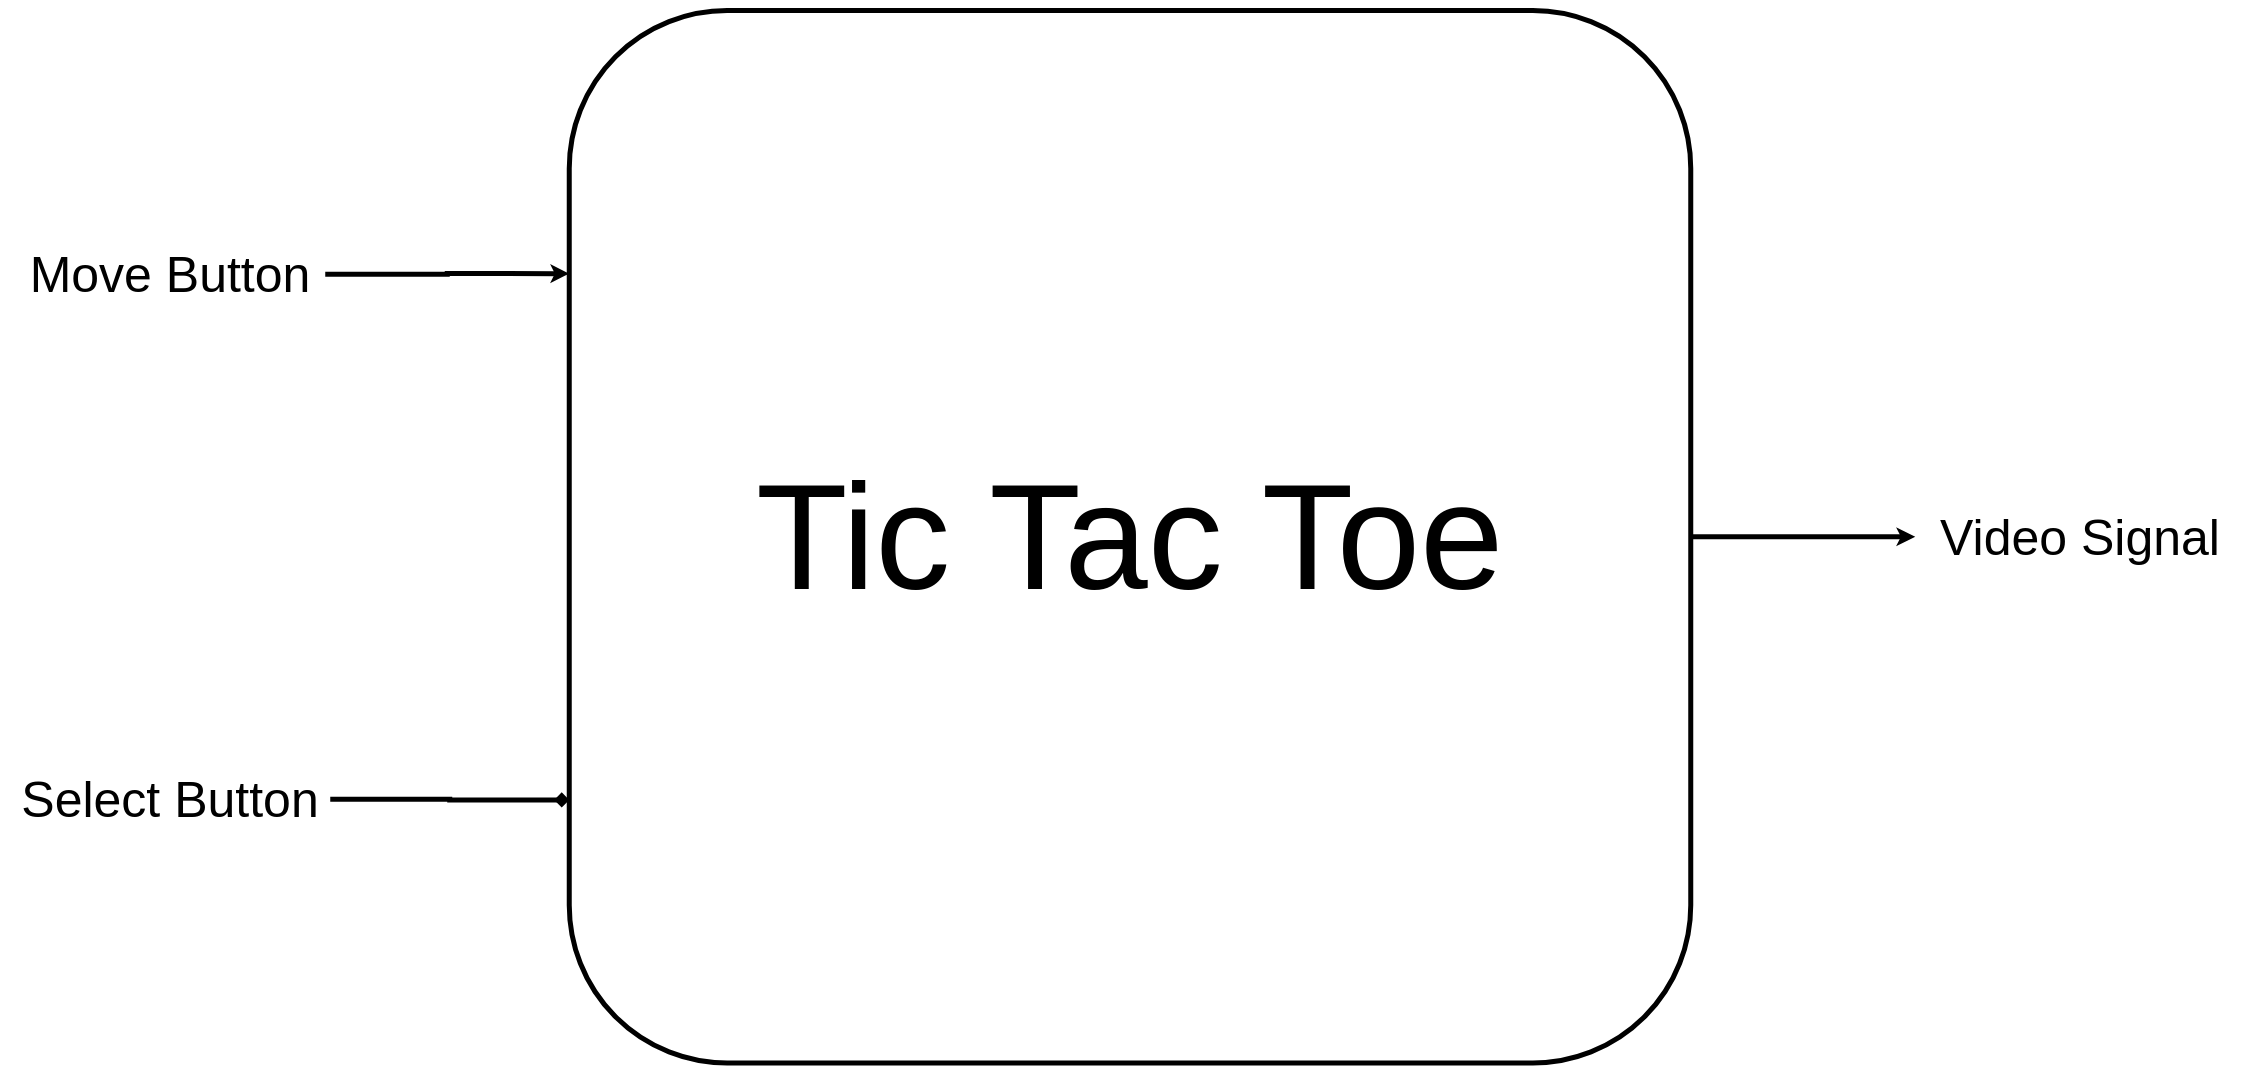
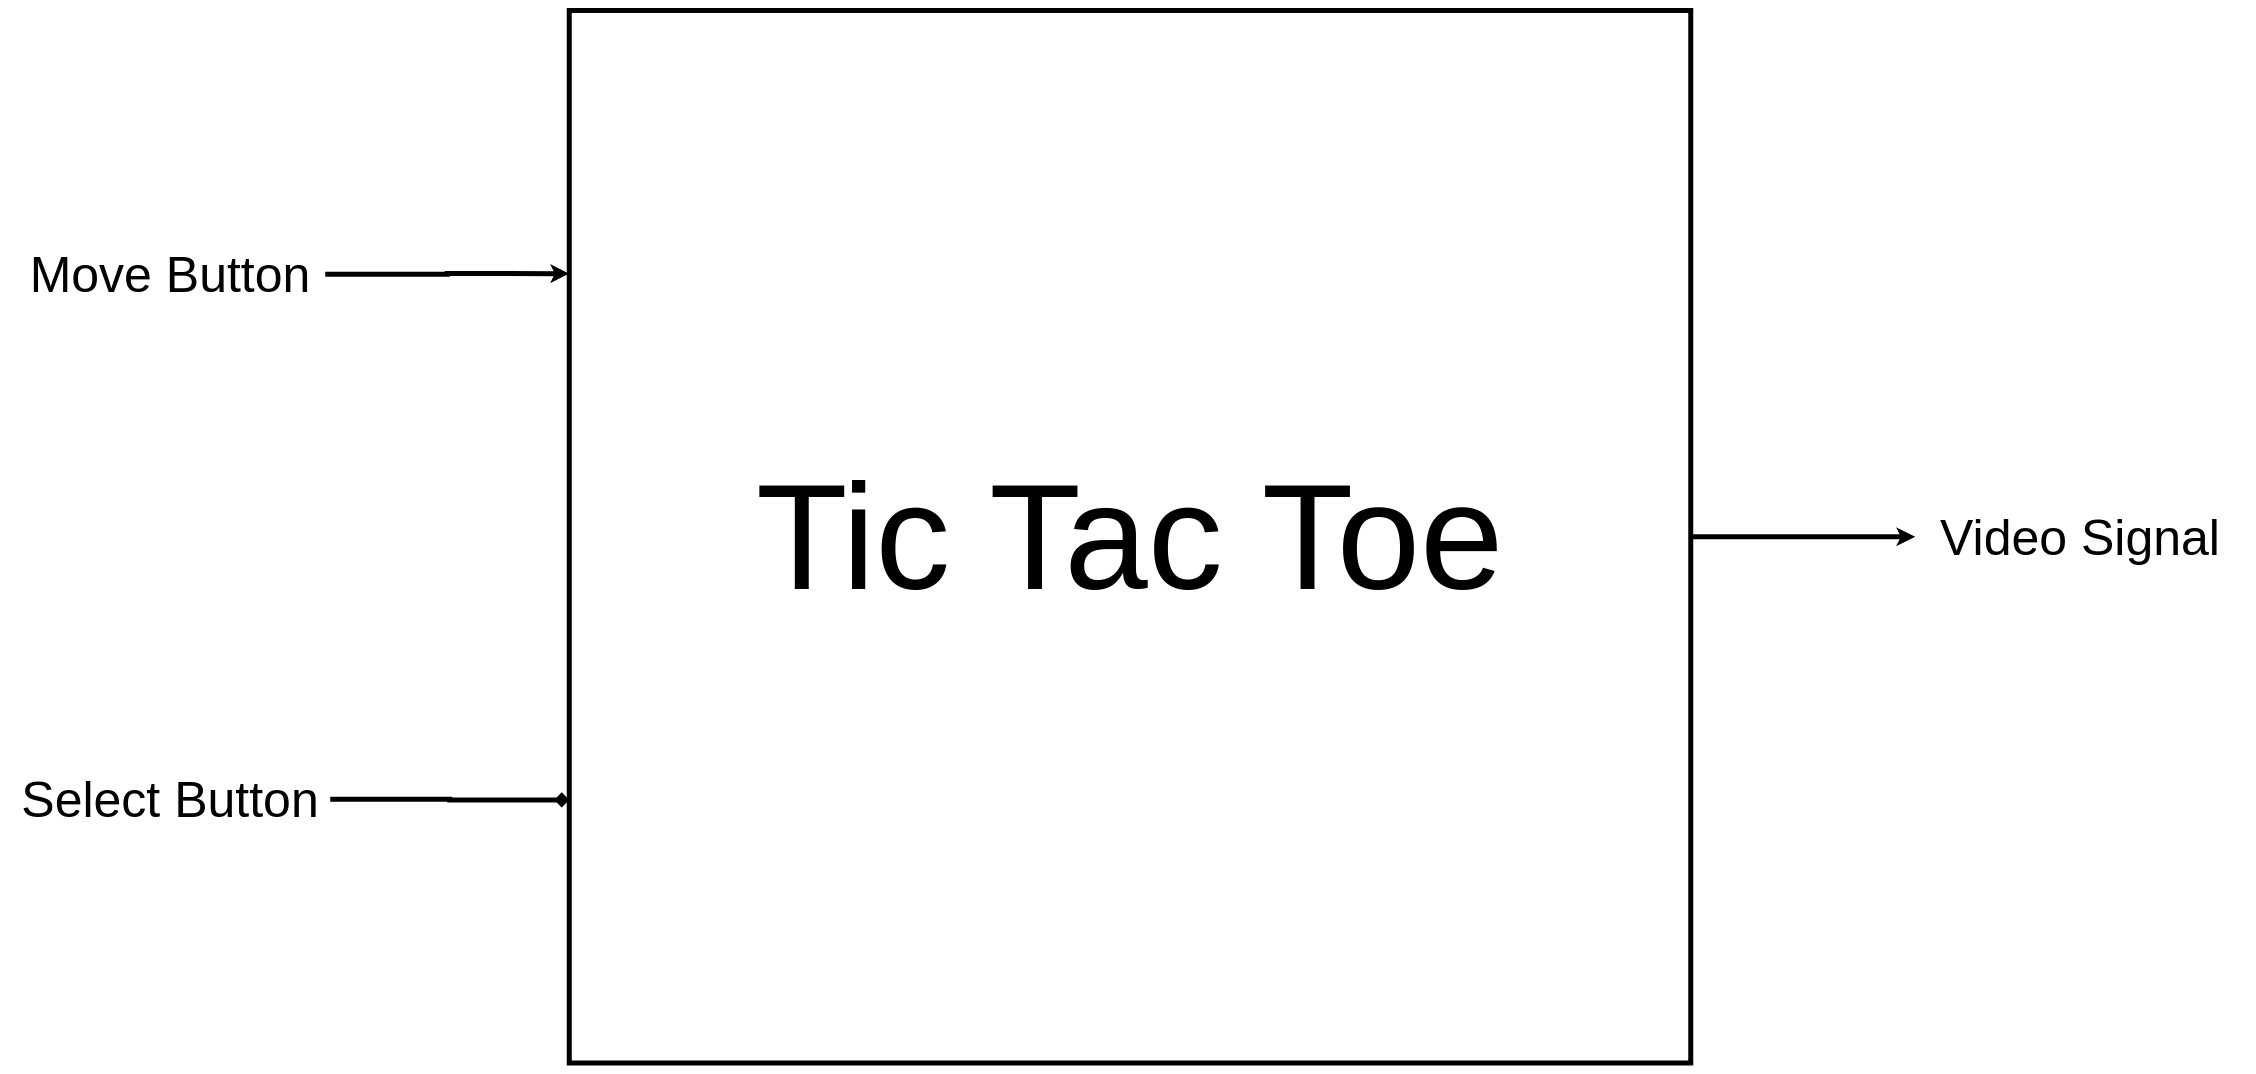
(1130, 537) -> (1130, 537)
